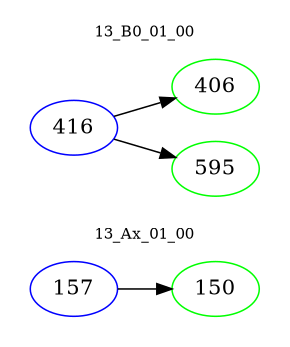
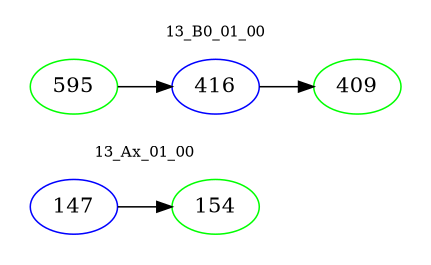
(216, 87) -> (357, 87)
(137, 146) -> (137, 87)
(74, 289) -> (74, 207)
(216, 289) -> (216, 207)
